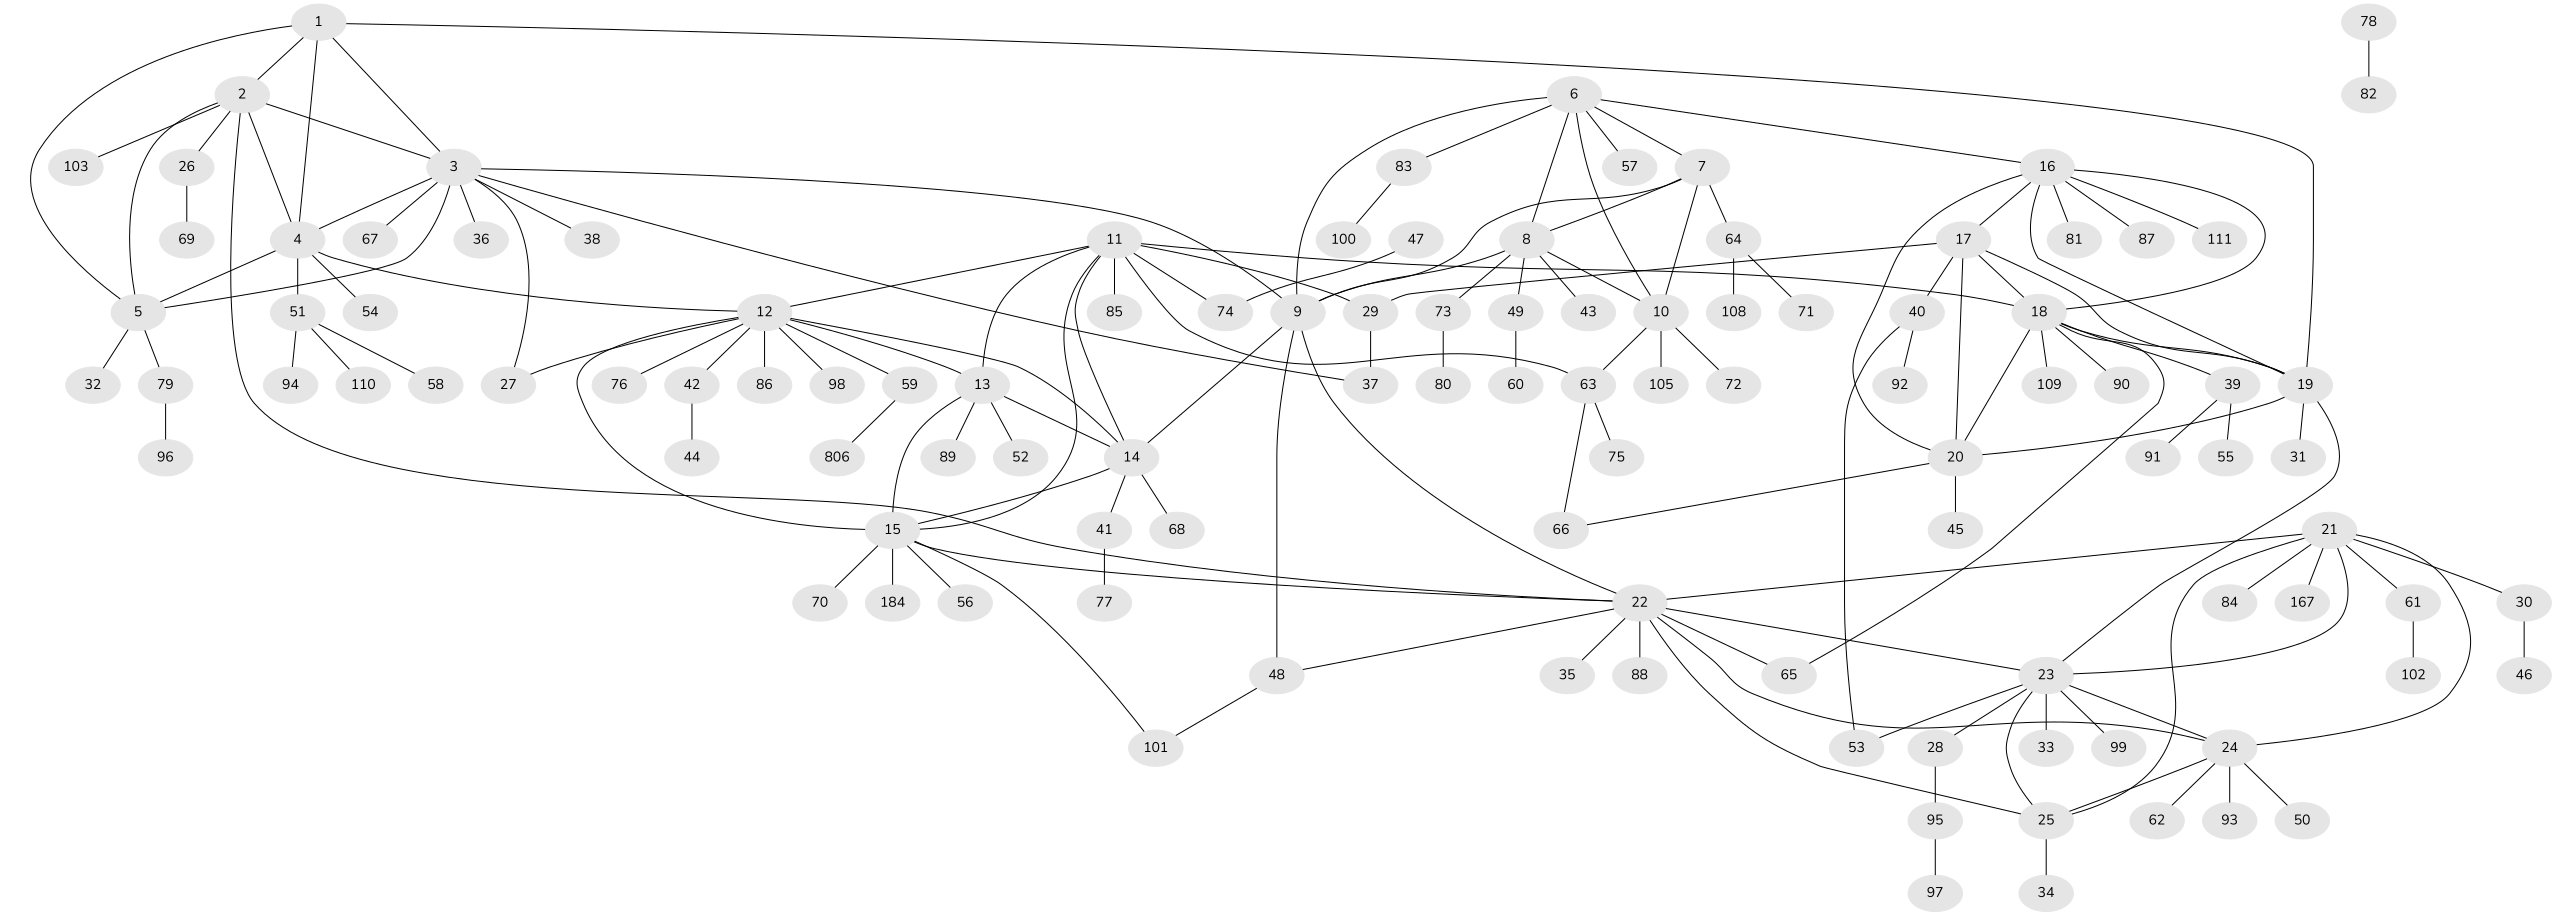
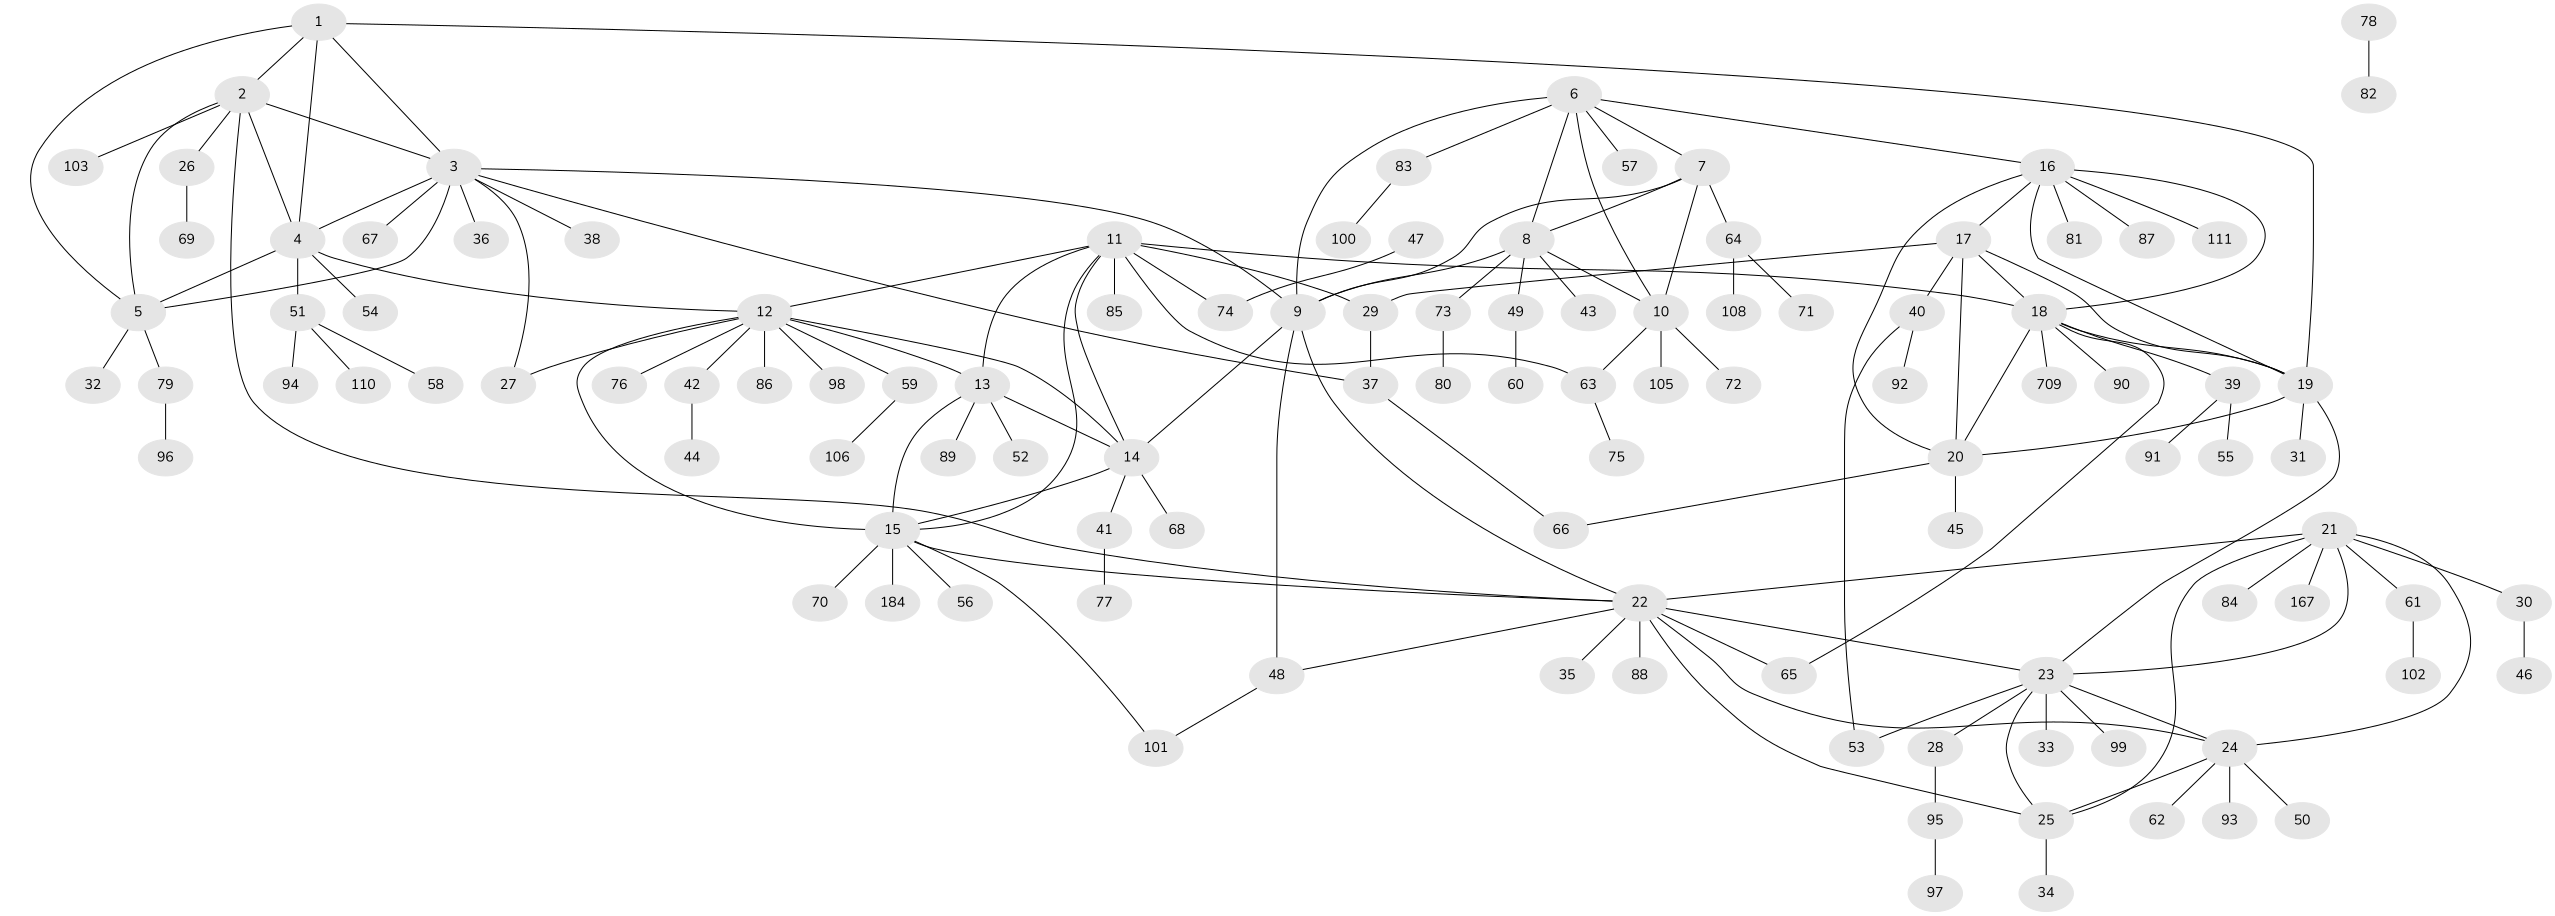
(2049, 385) -> (2049, 385)
(837, 458) -> (837, 458)
(1575, 458) -> (1466, 458)
